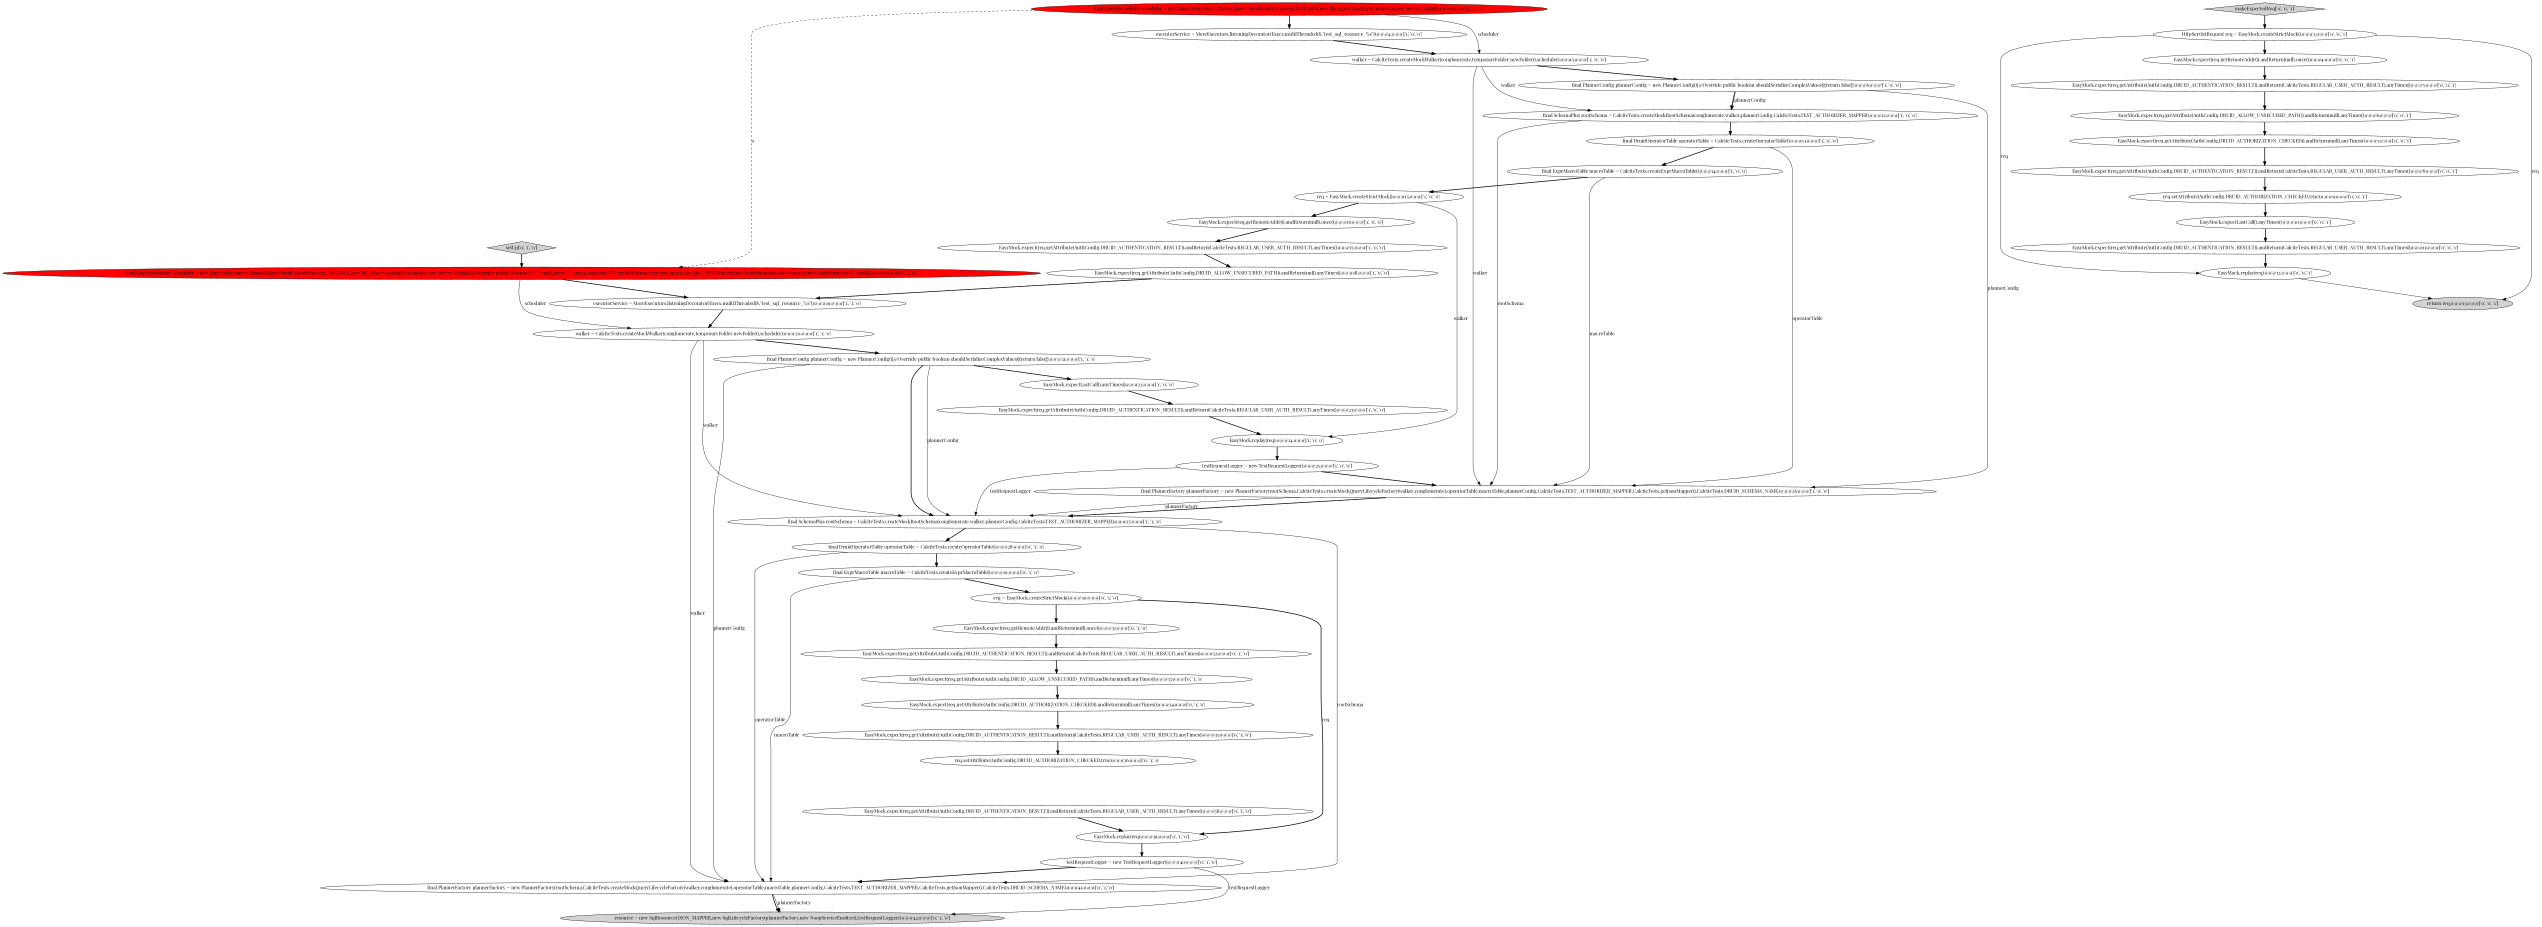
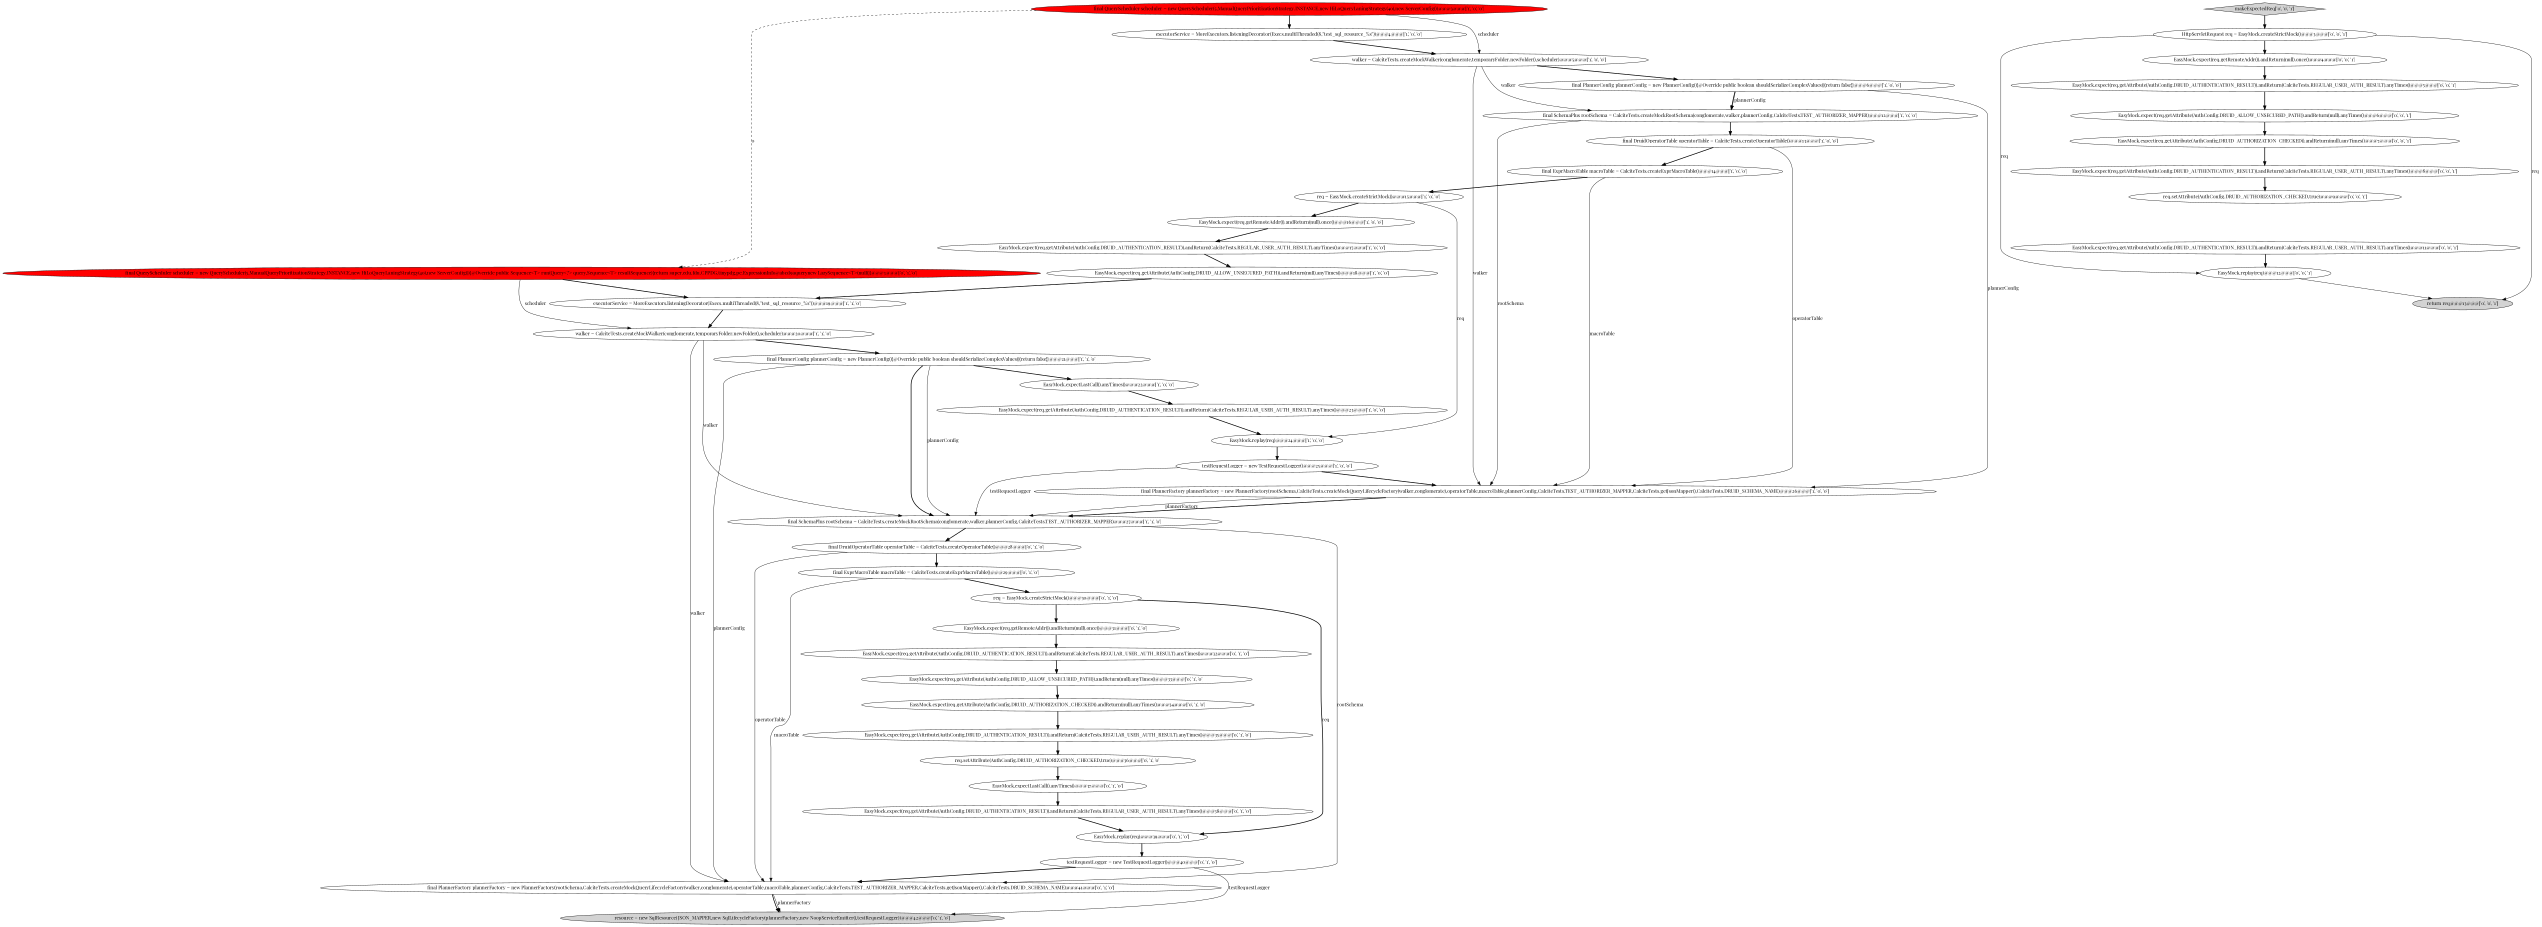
(2265, 222) -> none
(522, 248) -> none
(1461, 319) -> (1461, 319)
none -> (1058, 786)
